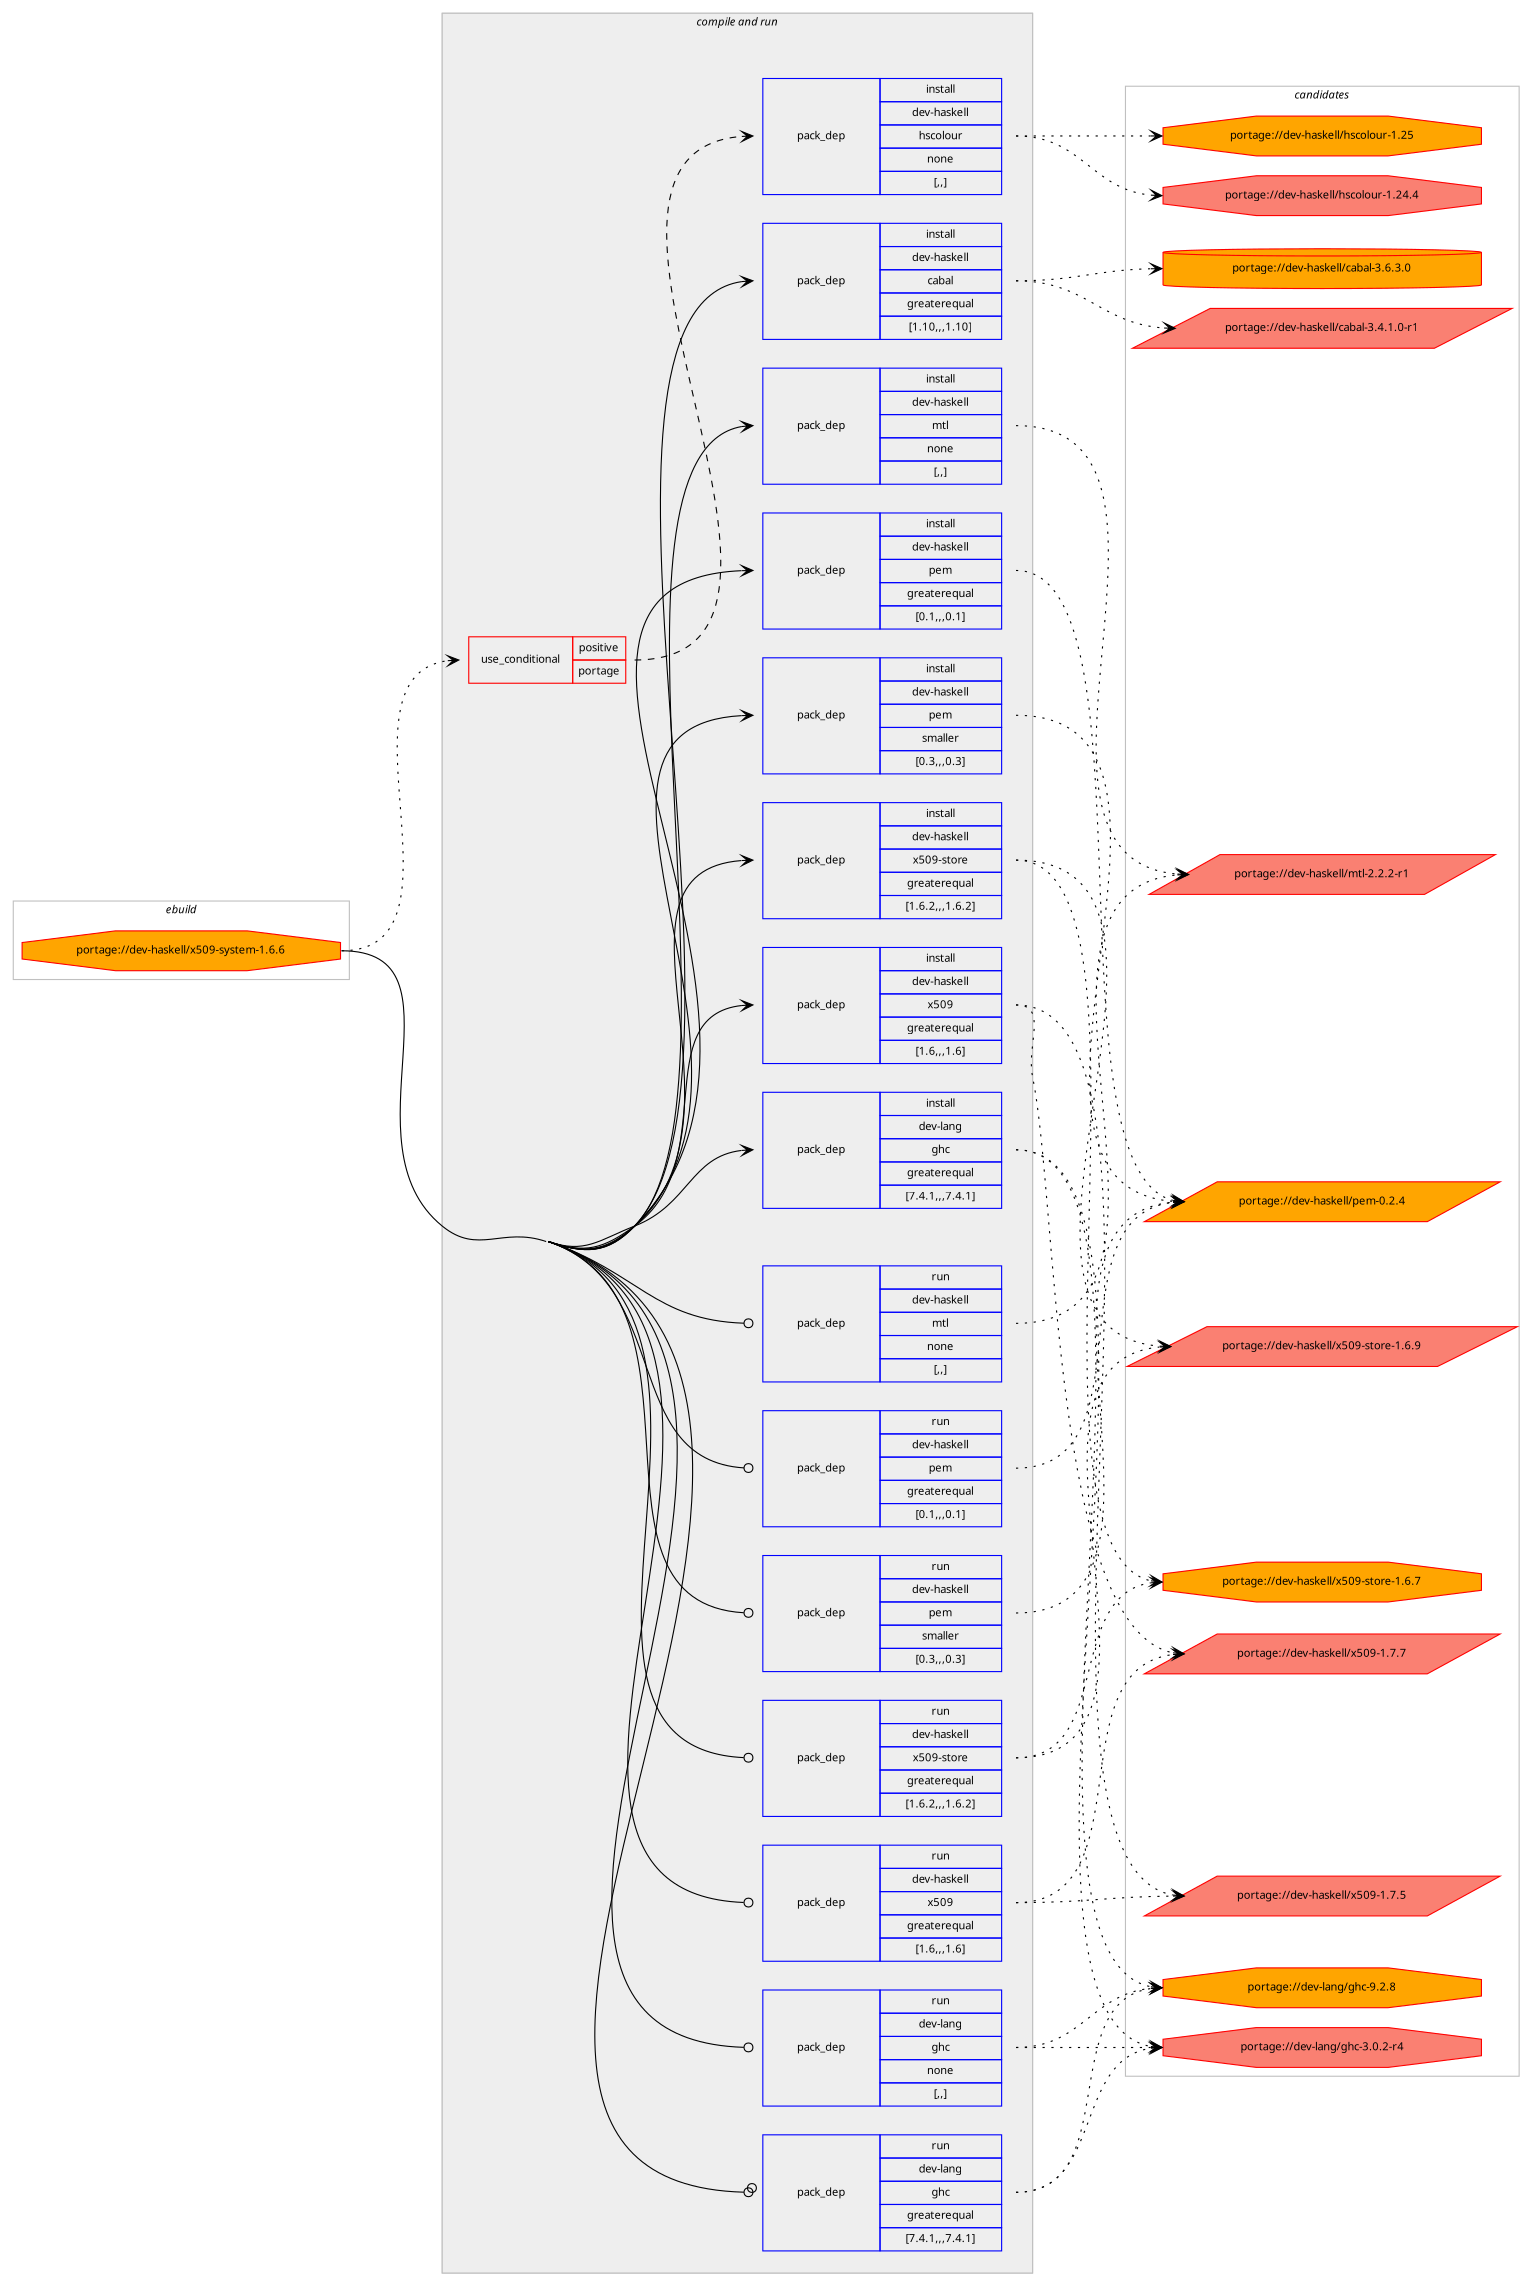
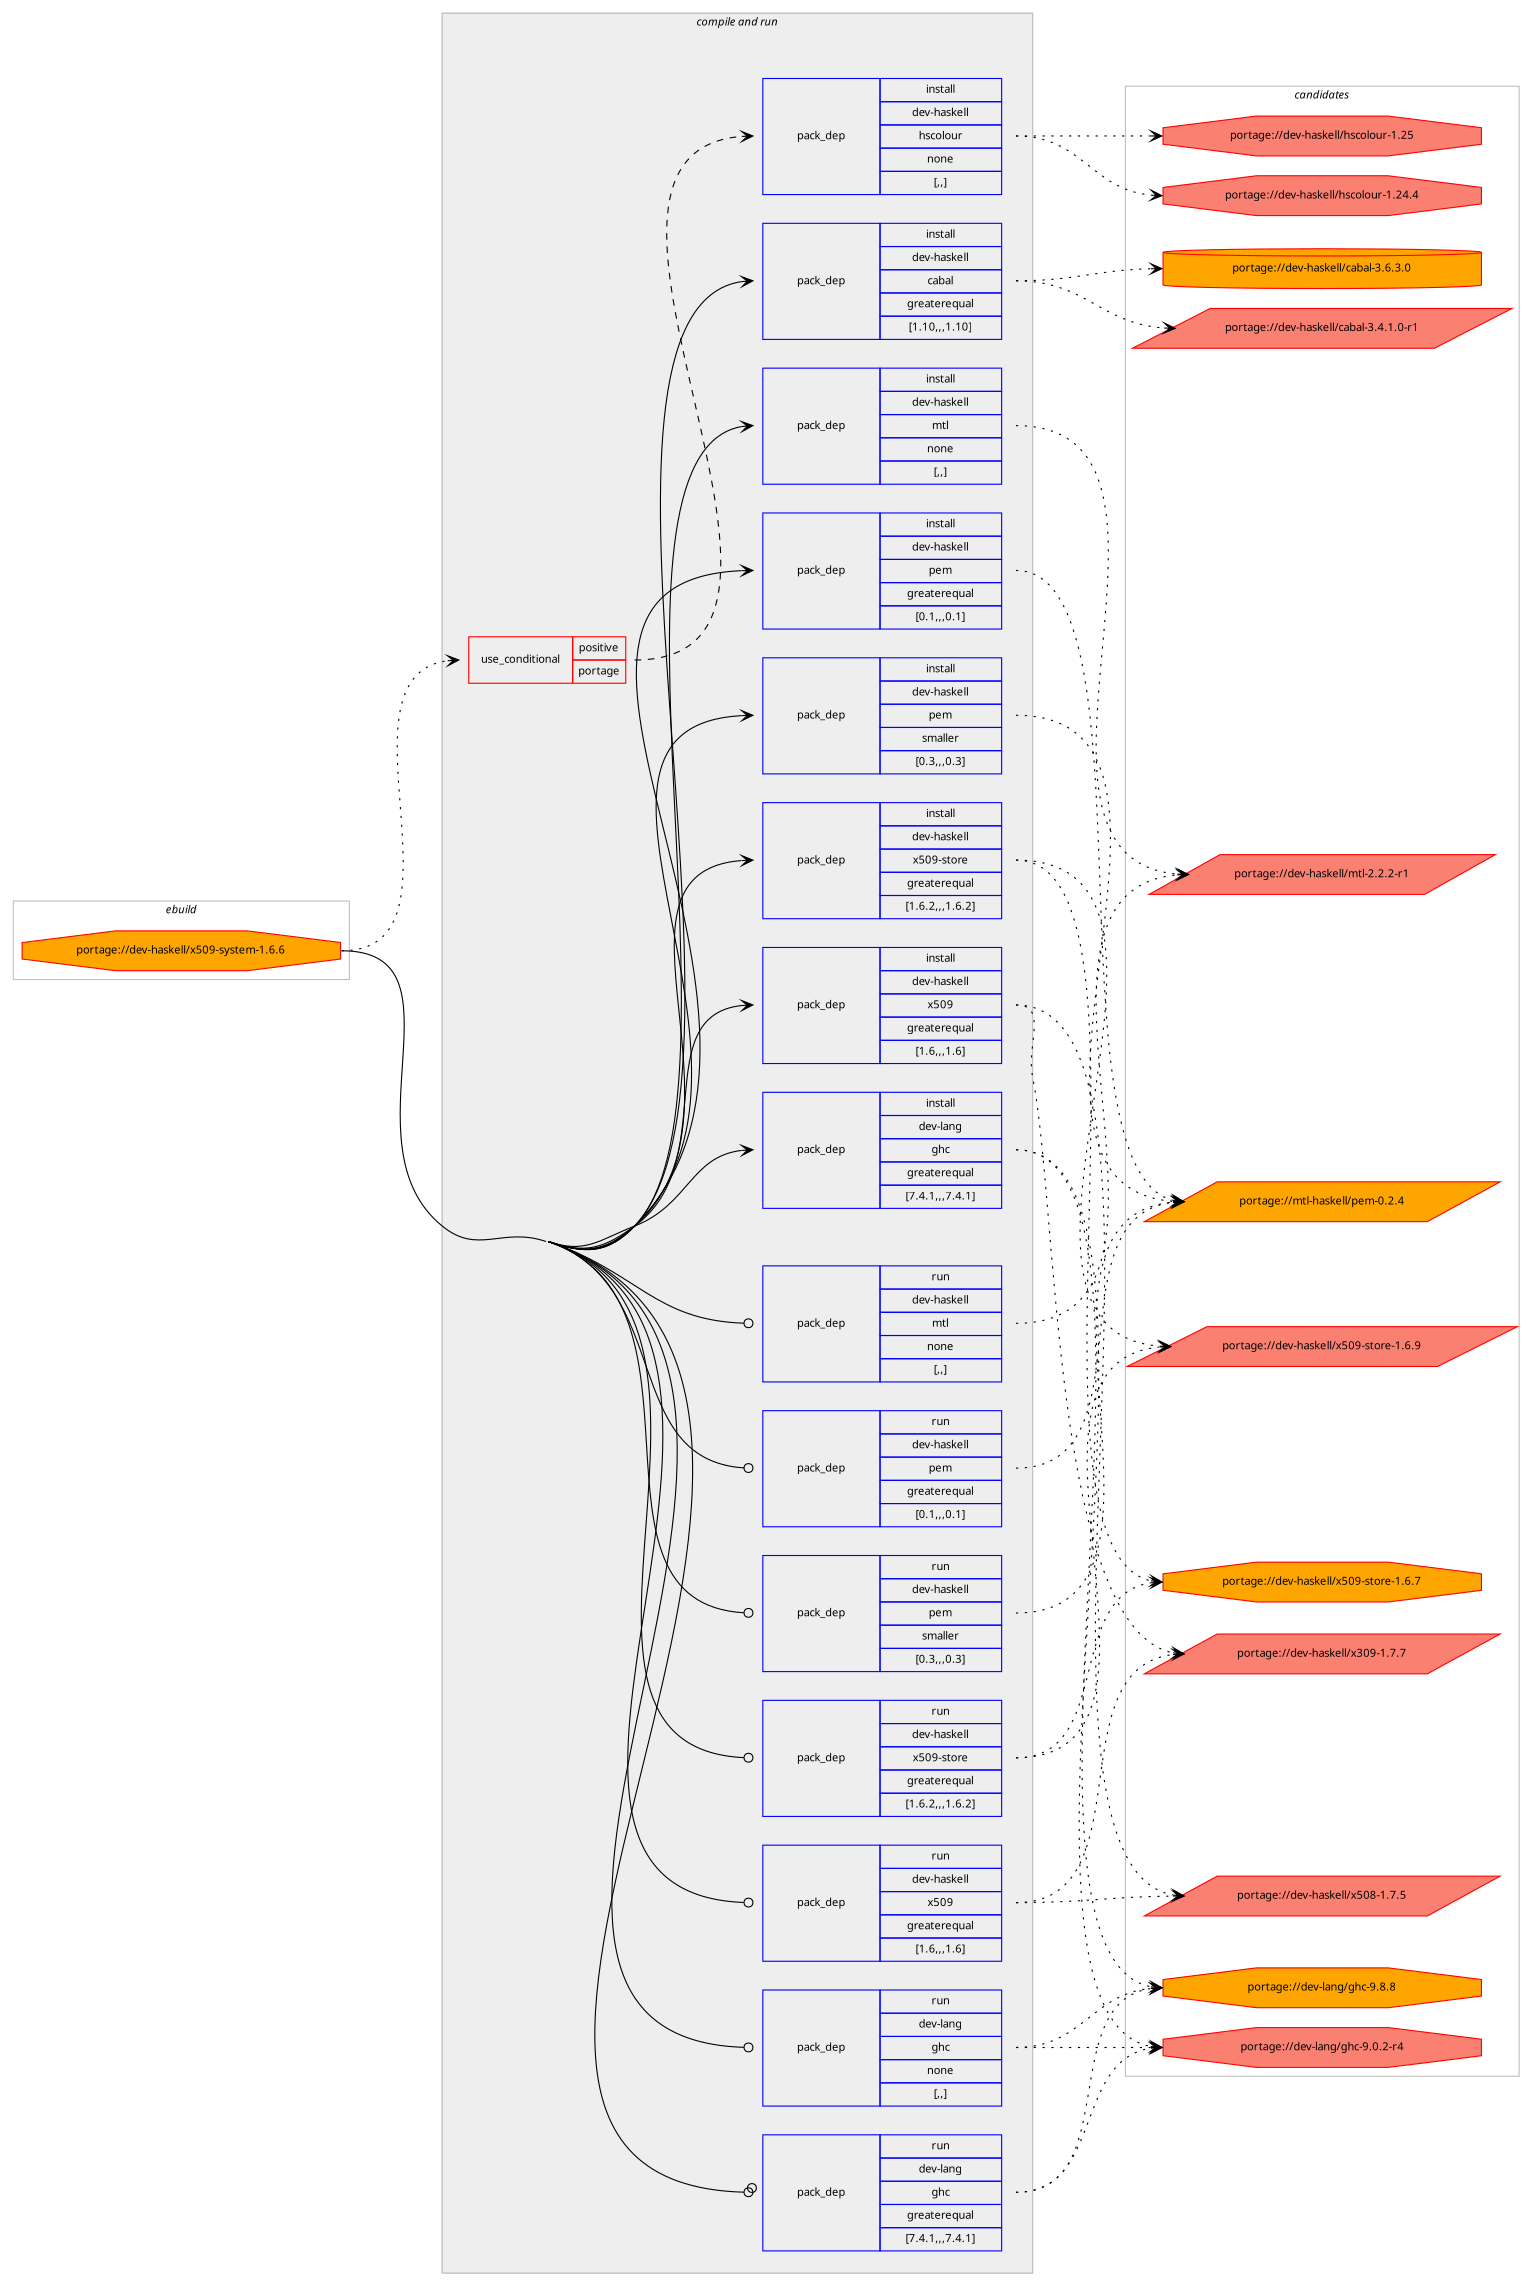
(1322, 136) -> (1322, 136)
(1322, 1202) -> (1322, 1202)
(1322, 1654) -> (1322, 1654)
(1322, 1896) -> (1322, 1896)
(1322, 1988) -> (1322, 1988)
(1322, 2047) -> (1322, 2047)
